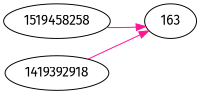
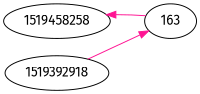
(121, 28) -> (131, 15)
(57, 73) -> (57, 73)
